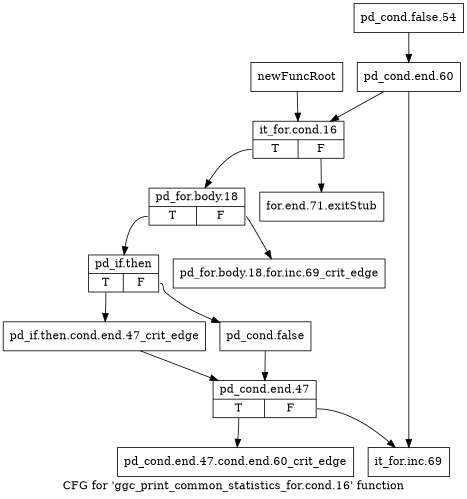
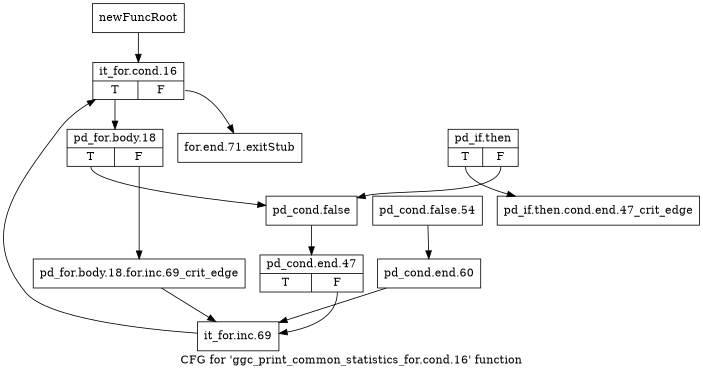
(361, 104) -> (14, 274)
(131, 227) -> (172, 193)
none -> (185, 303)
(175, 364) -> none
(236, 462) -> none
